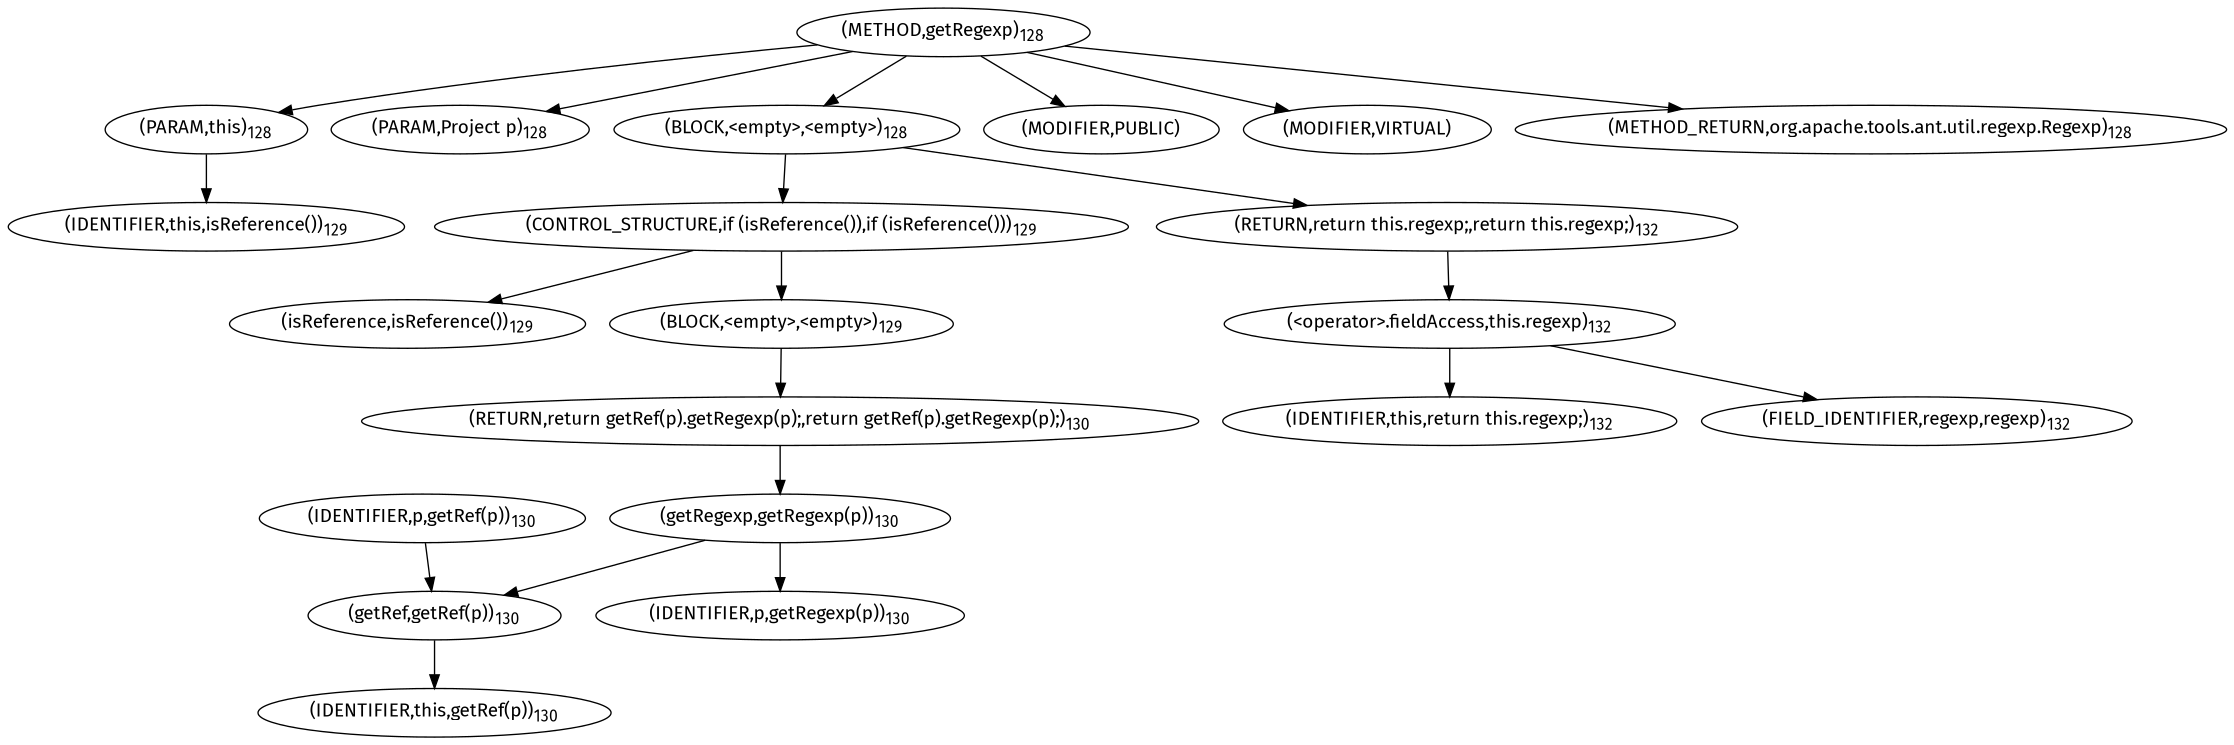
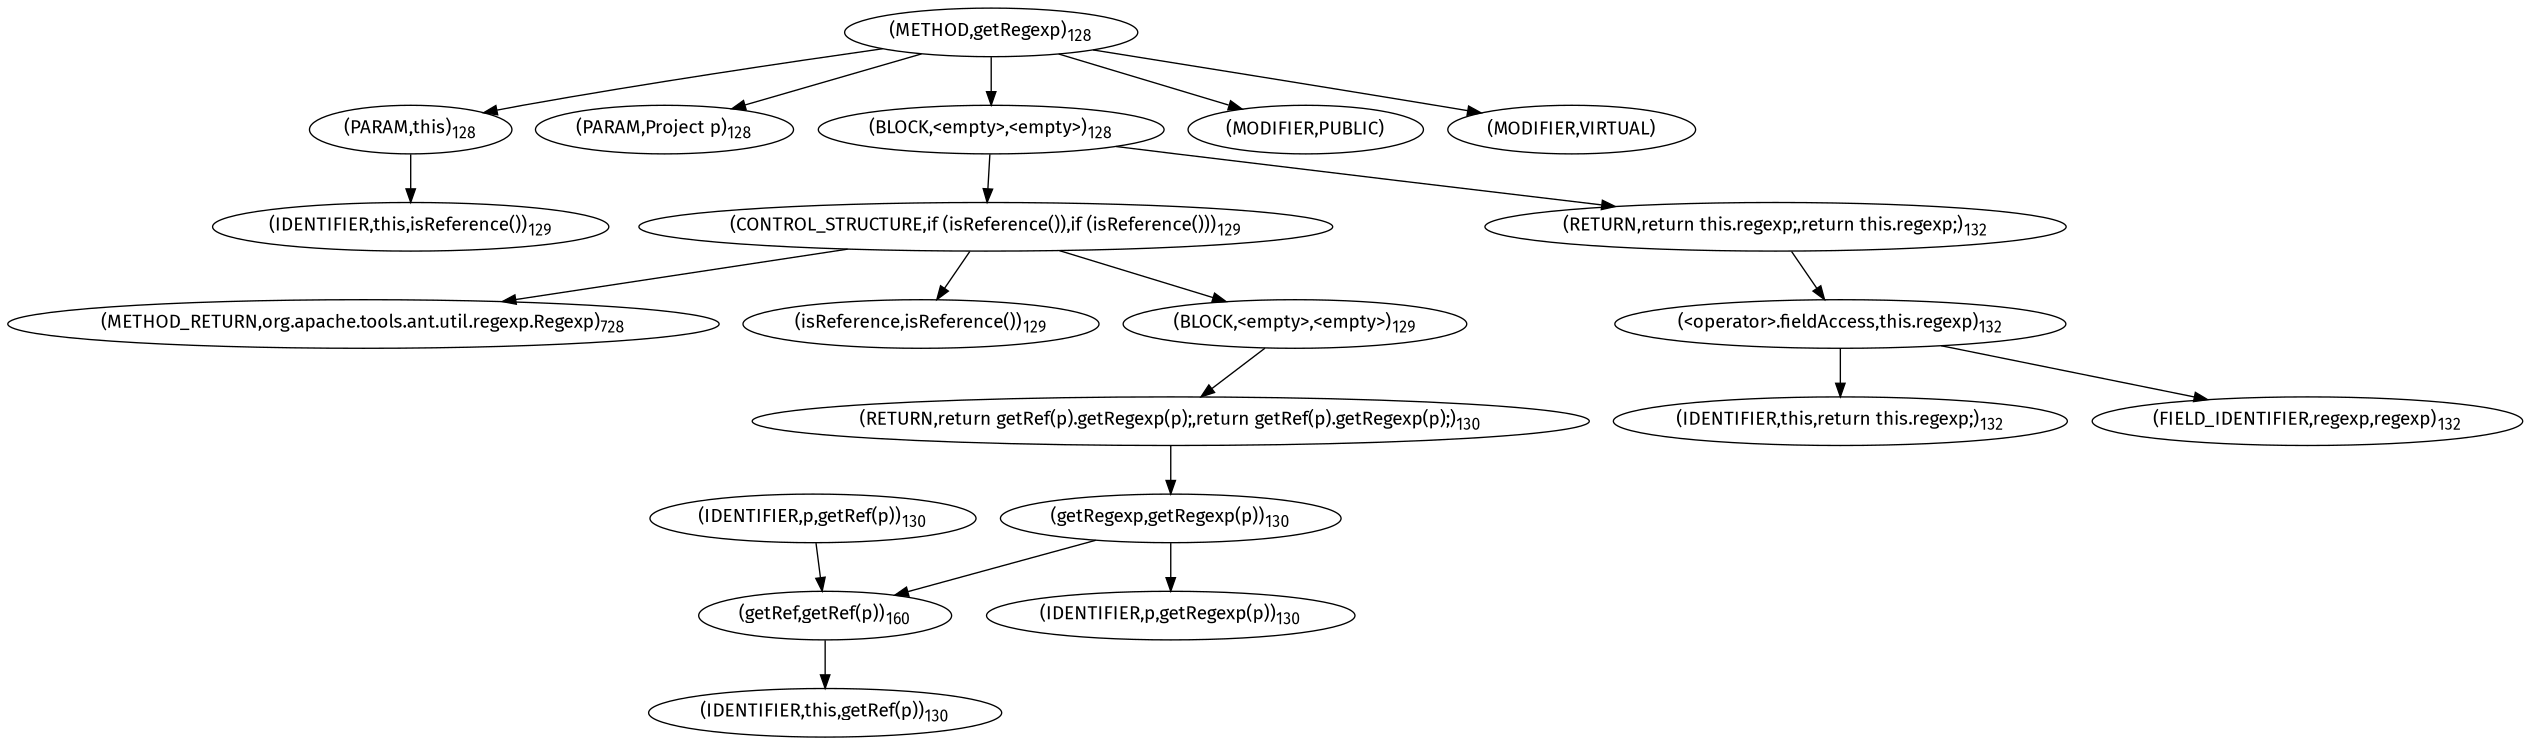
(1367, 77) -> (682, 274)
(2121, 128) -> (613, 322)
(508, 614) -> (899, 614)
